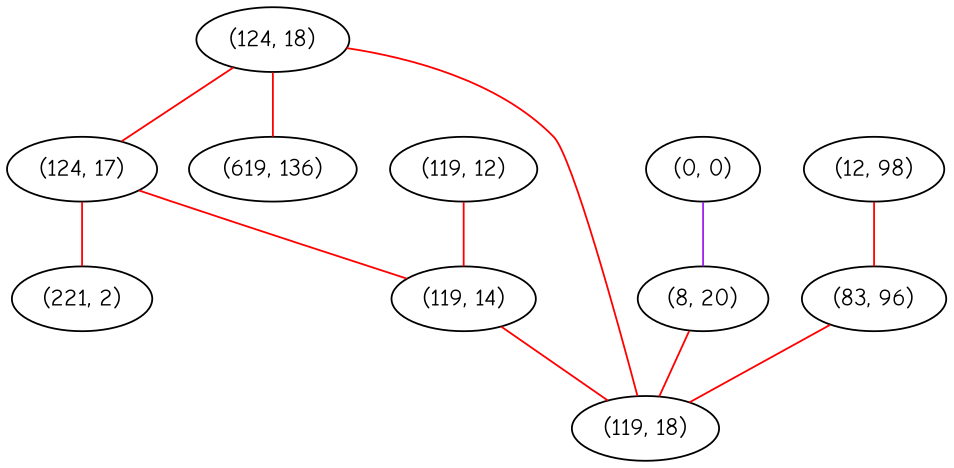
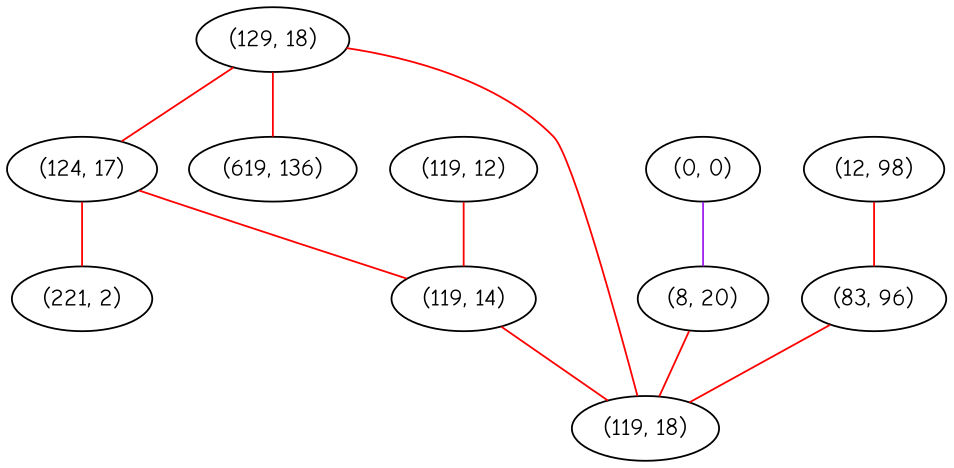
(273, 40) -> (273, 40)
